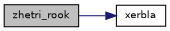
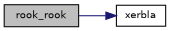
(41, 16) -> (41, 16)
